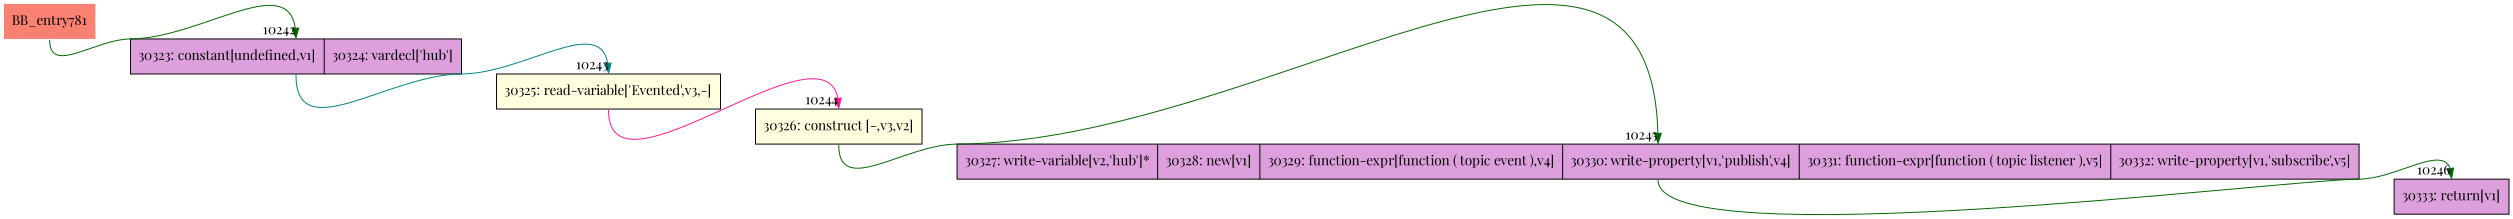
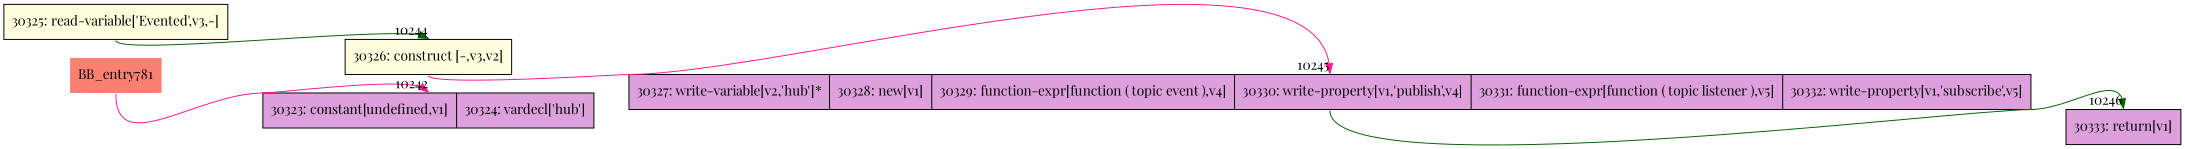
(174, 32) -> (257, 94)
(1280, 73) -> (889, 38)
(446, 76) -> none
(719, 111) -> (267, 40)
